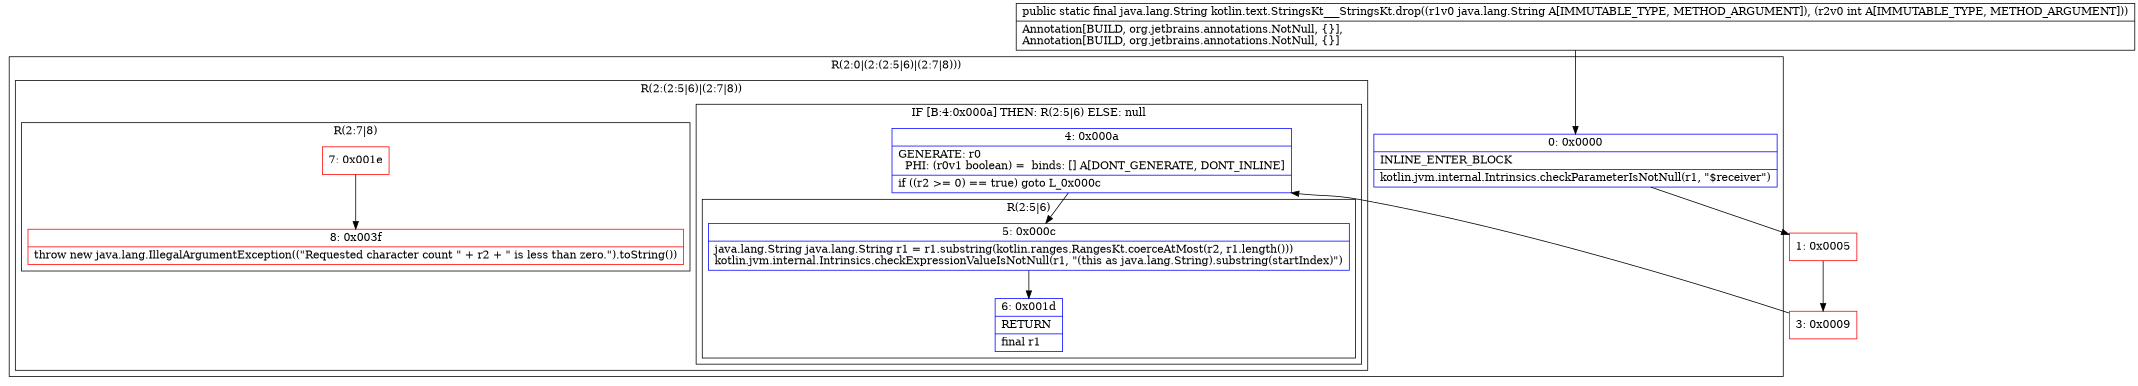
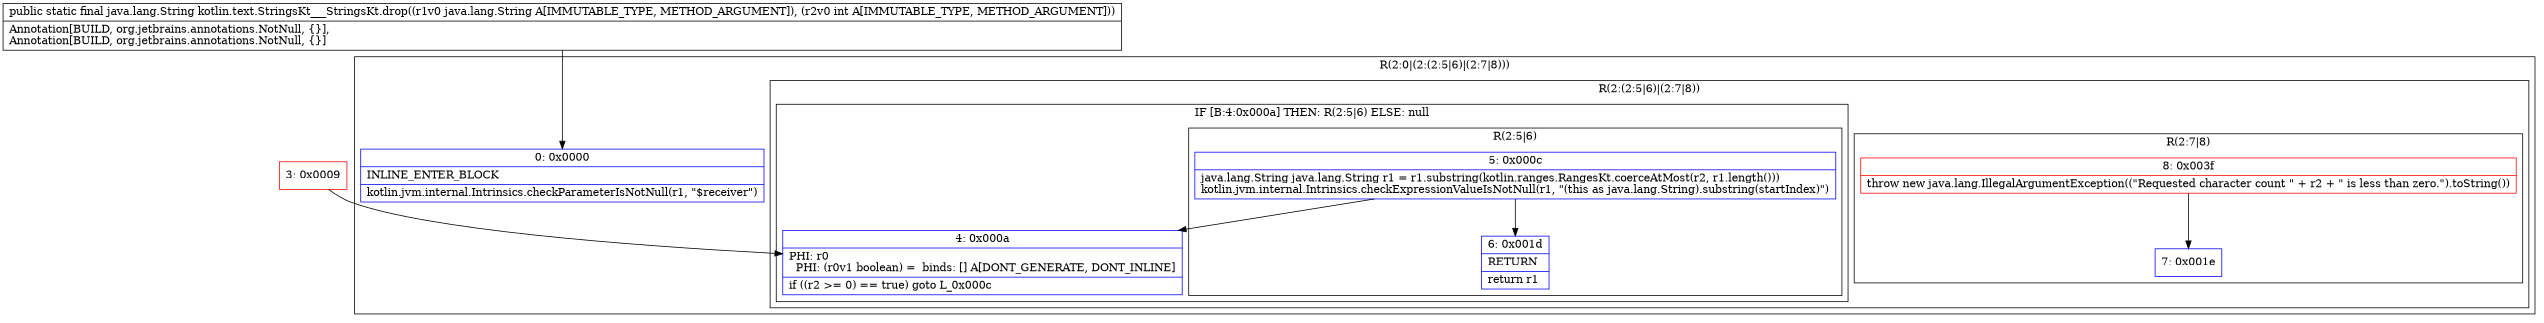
(941, 154) -> (811, 256)
(356, 161) -> (2188, 263)
(356, 198) -> (2188, 217)
(1059, 205) -> (1280, 214)
(1823, 247) -> none
(1021, 342) -> (1513, 280)
